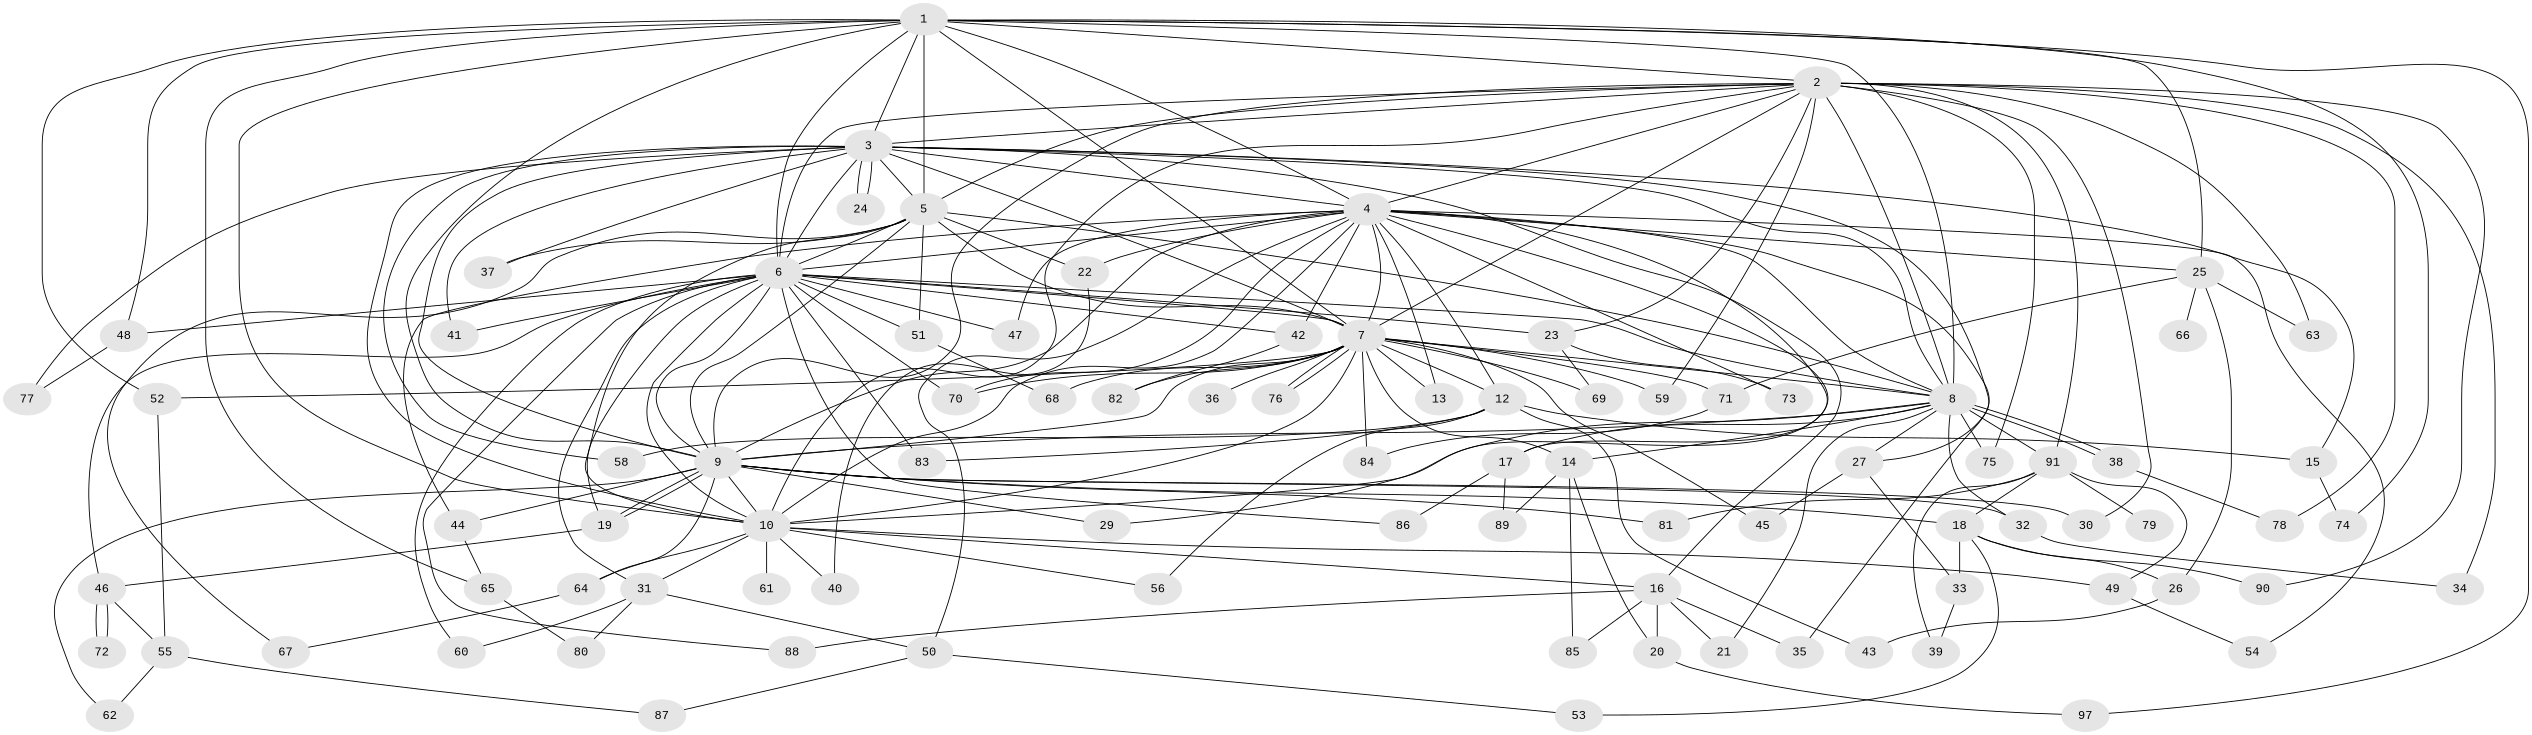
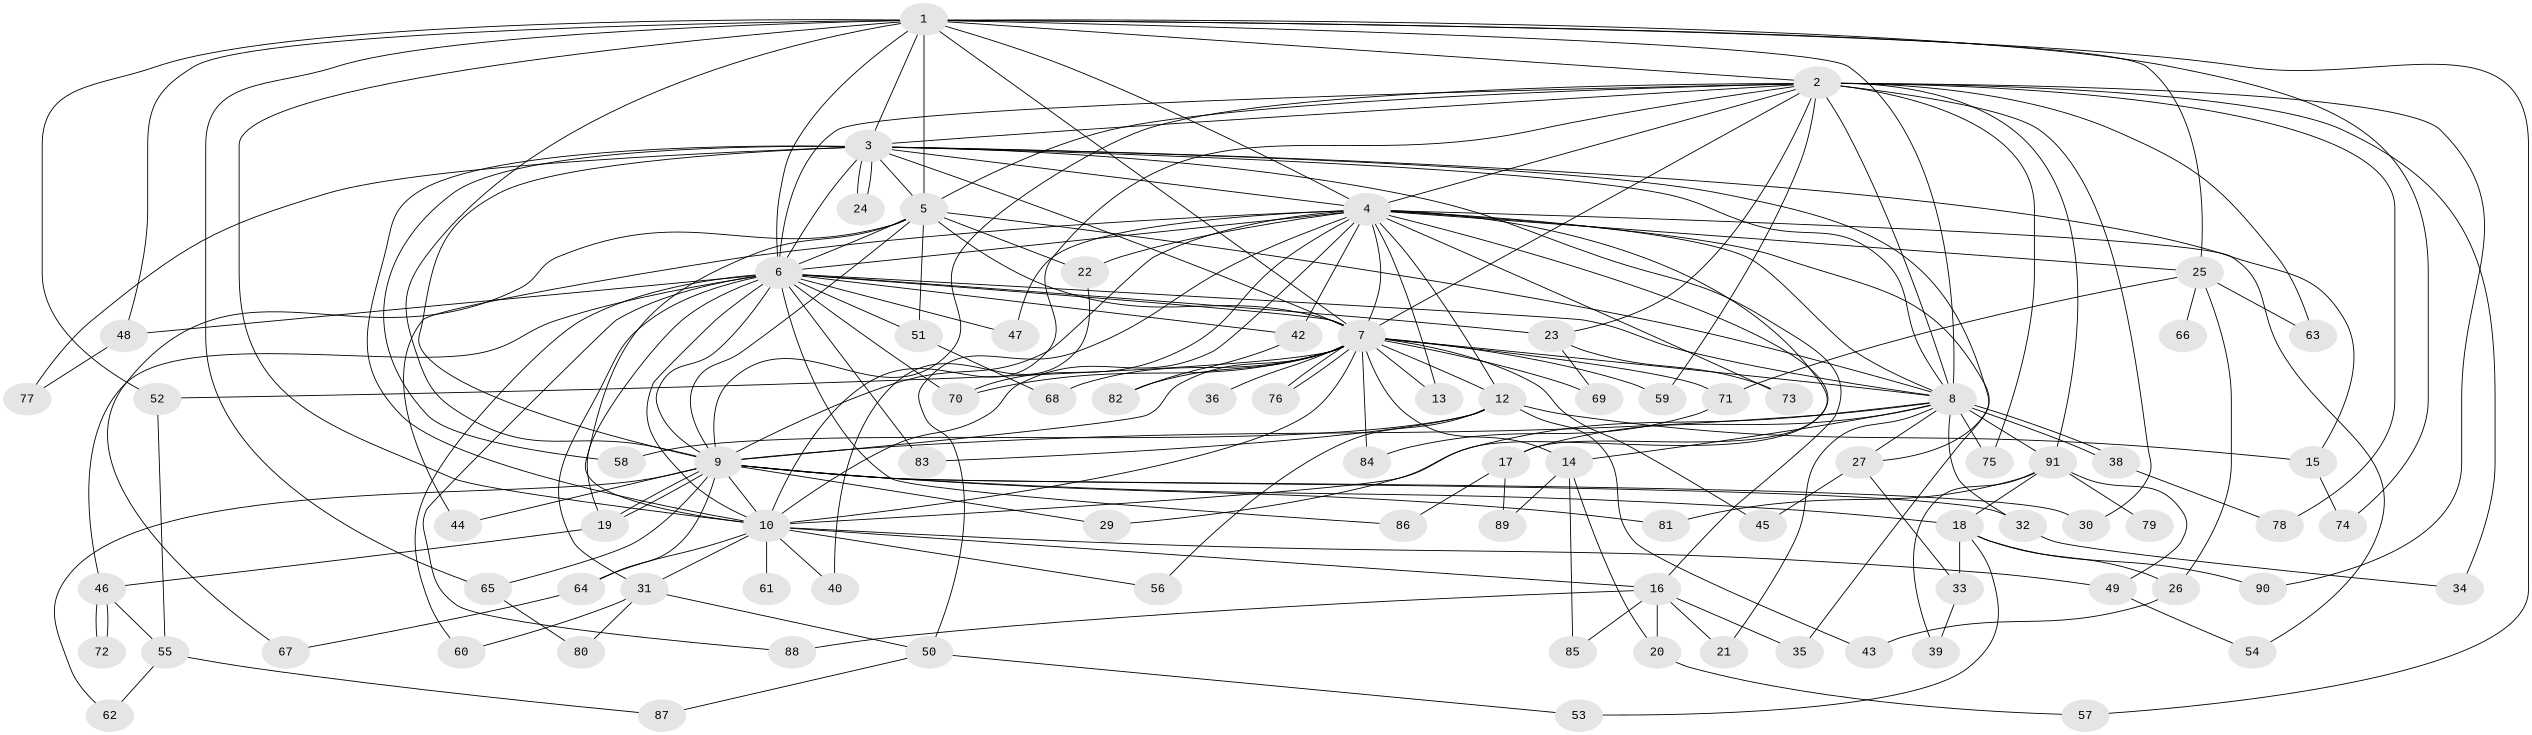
(488, 273) -> none
(455, 336) -> none
(473, 557) -> (620, 549)
(2085, 716) -> (2085, 716)
